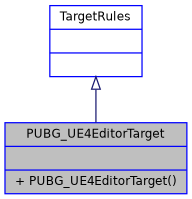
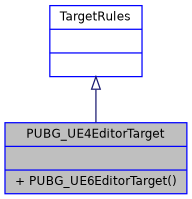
(96, 181) -> (96, 181)
